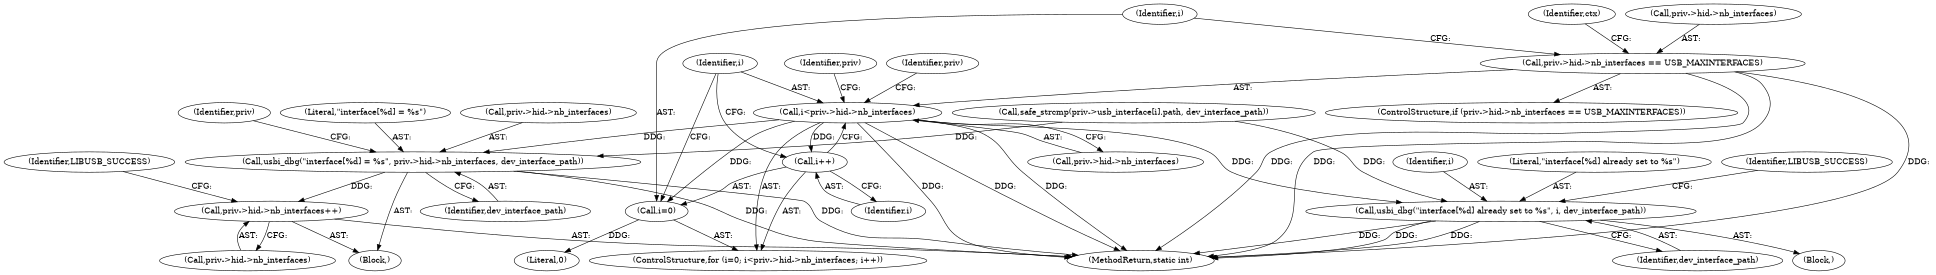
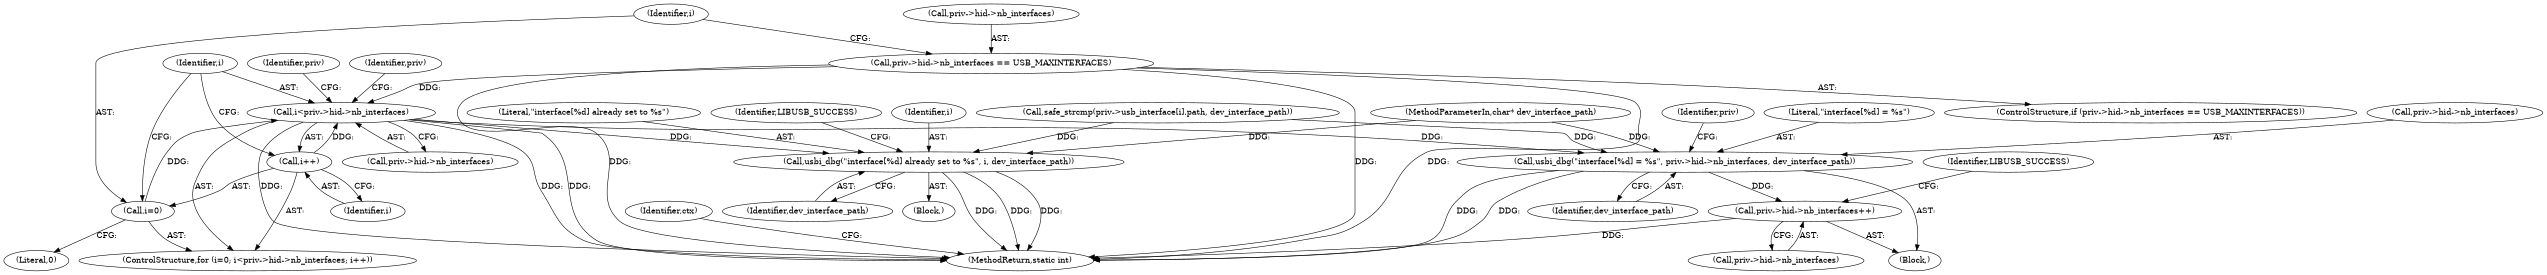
(1604, 37) -> (829, 238)
(1244, 88) -> (431, 88)
none -> (1501, 113)
(825, 137) -> (316, 137)
(854, 137) -> (344, 137)
(726, 155) -> (190, 134)
(582, 236) -> (1614, 236)
(621, 236) -> (108, 236)
